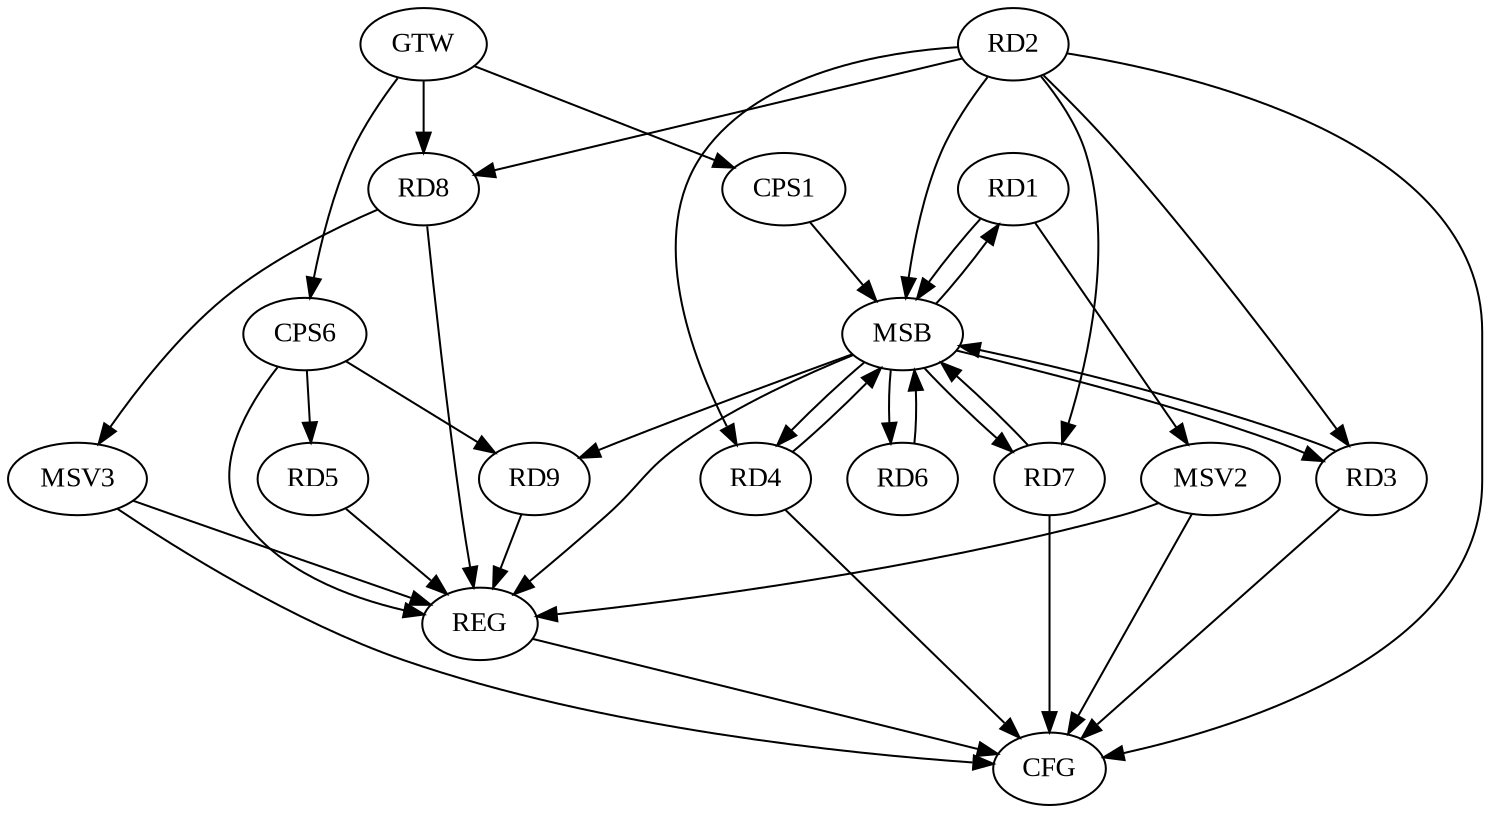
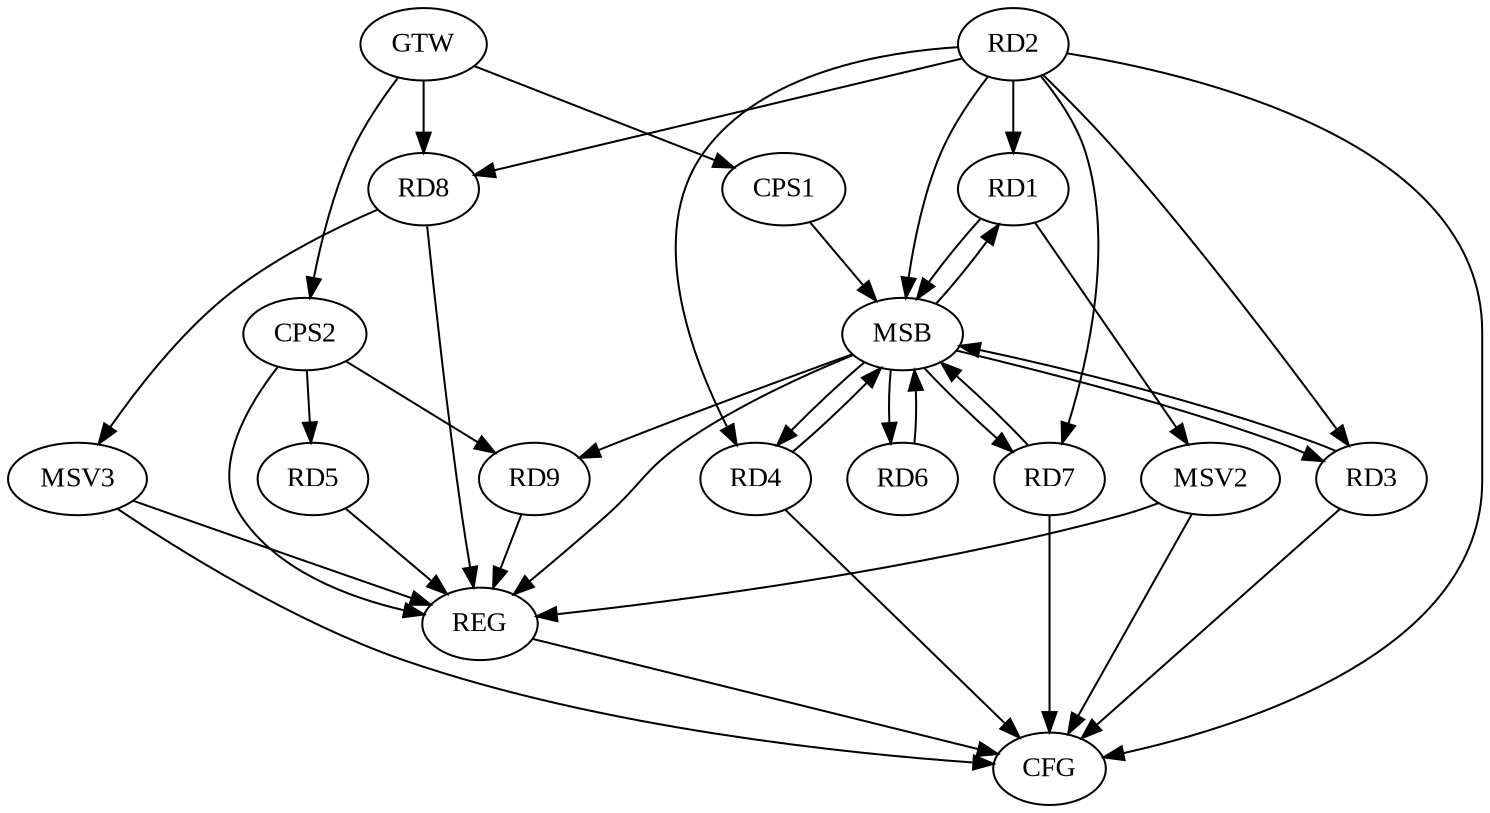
none -> (1013, 107)
(305, 334) -> (305, 334)
